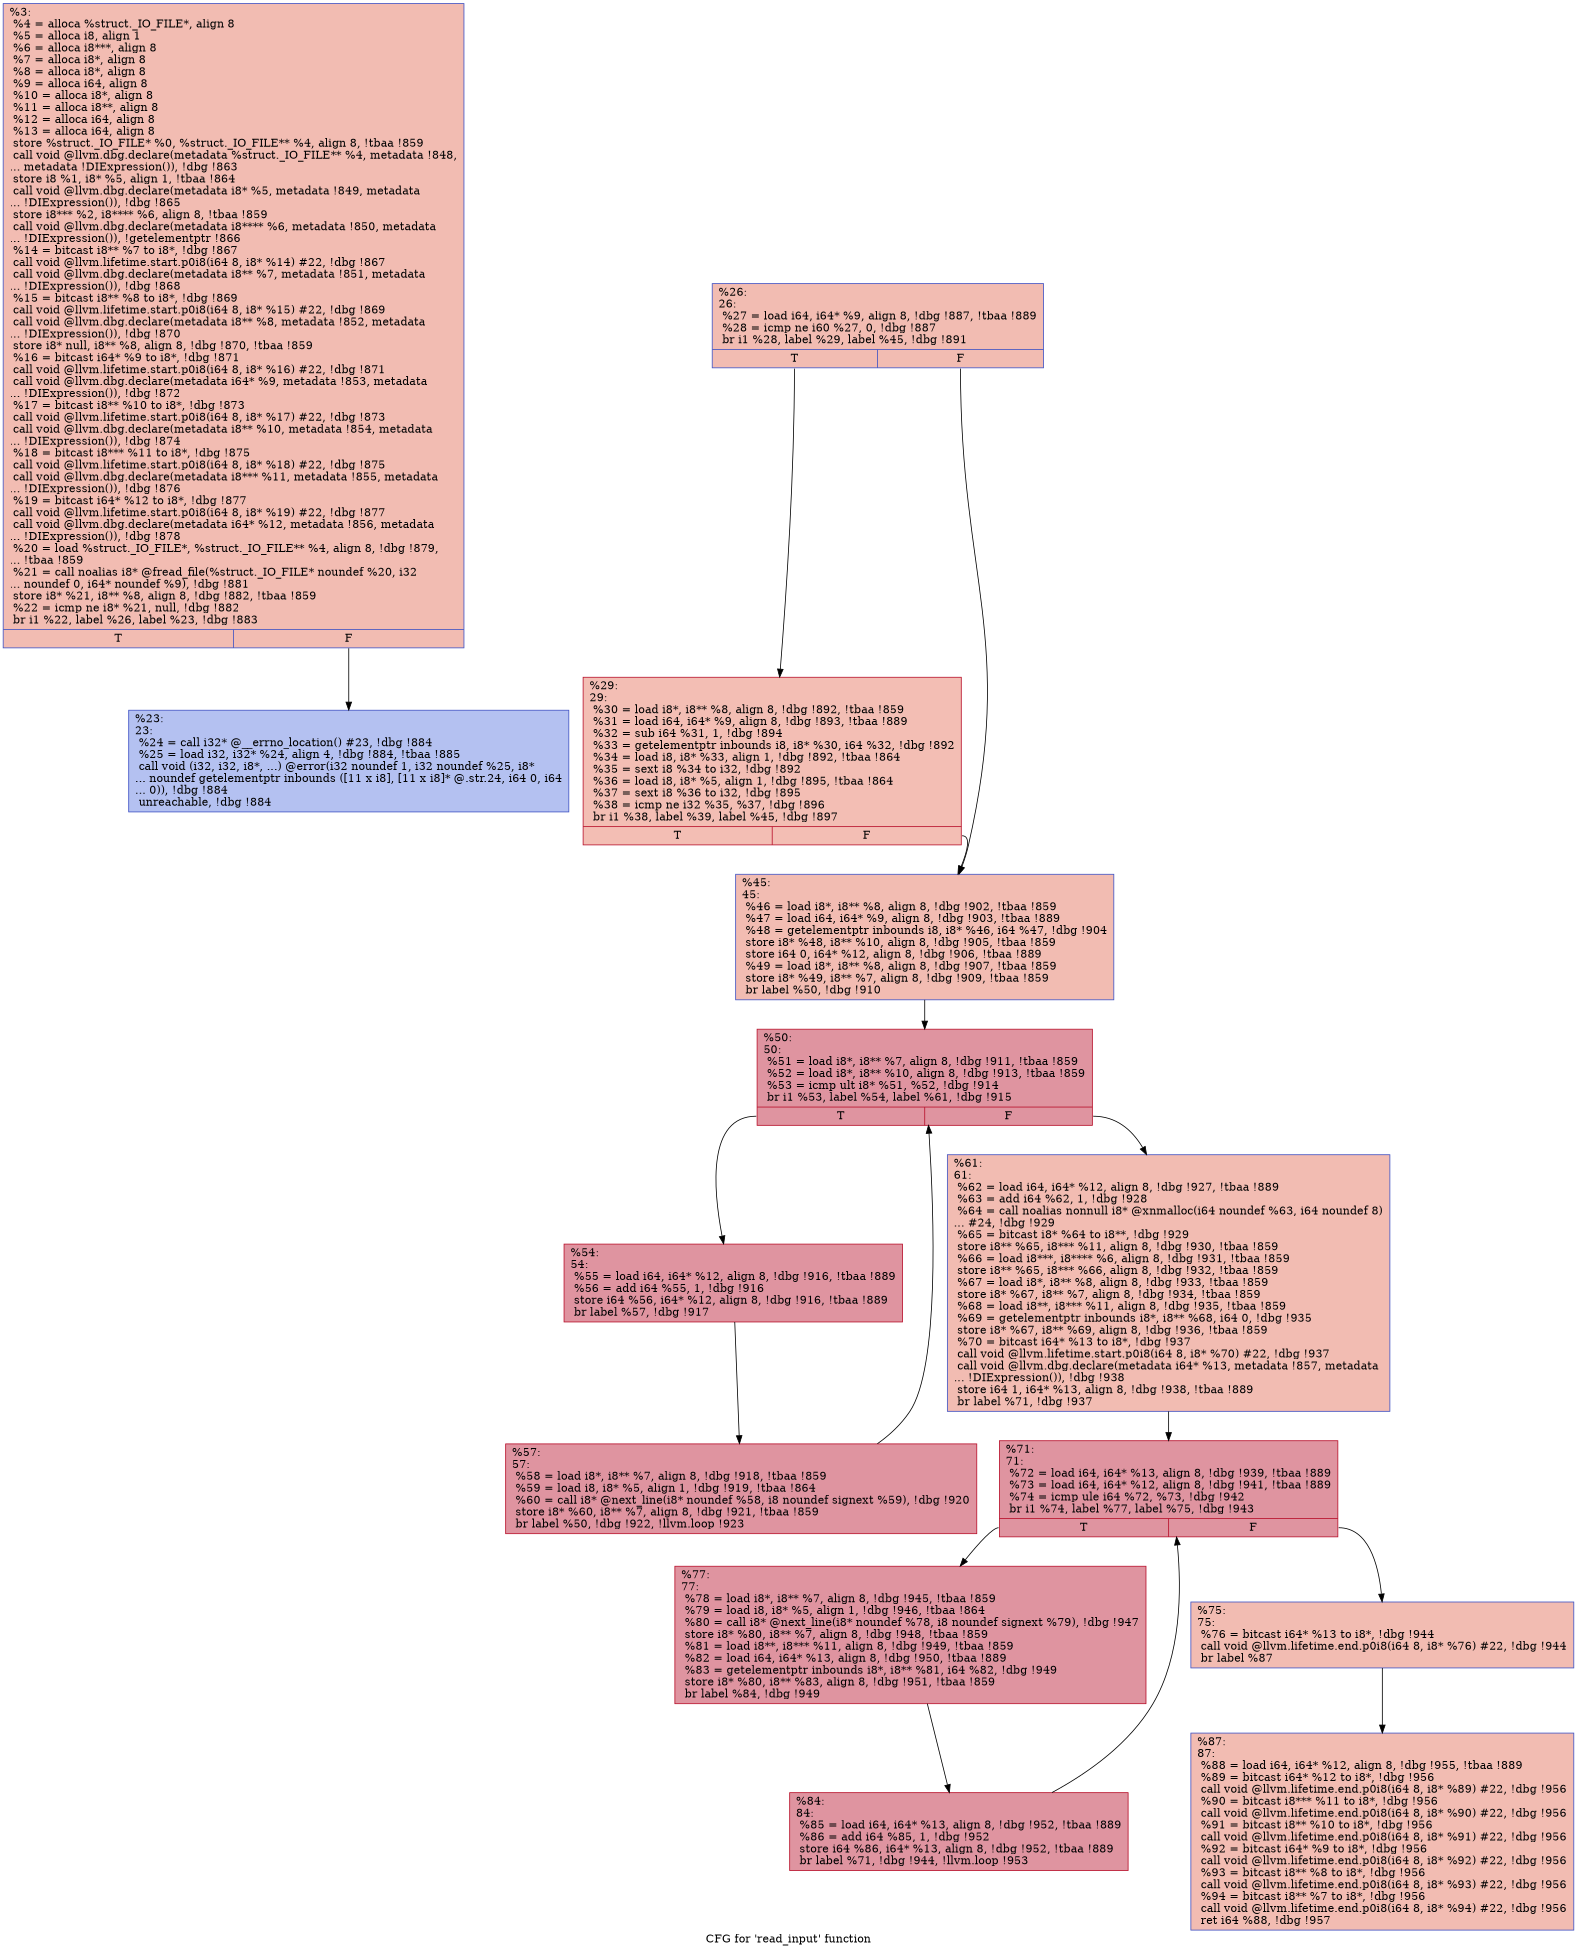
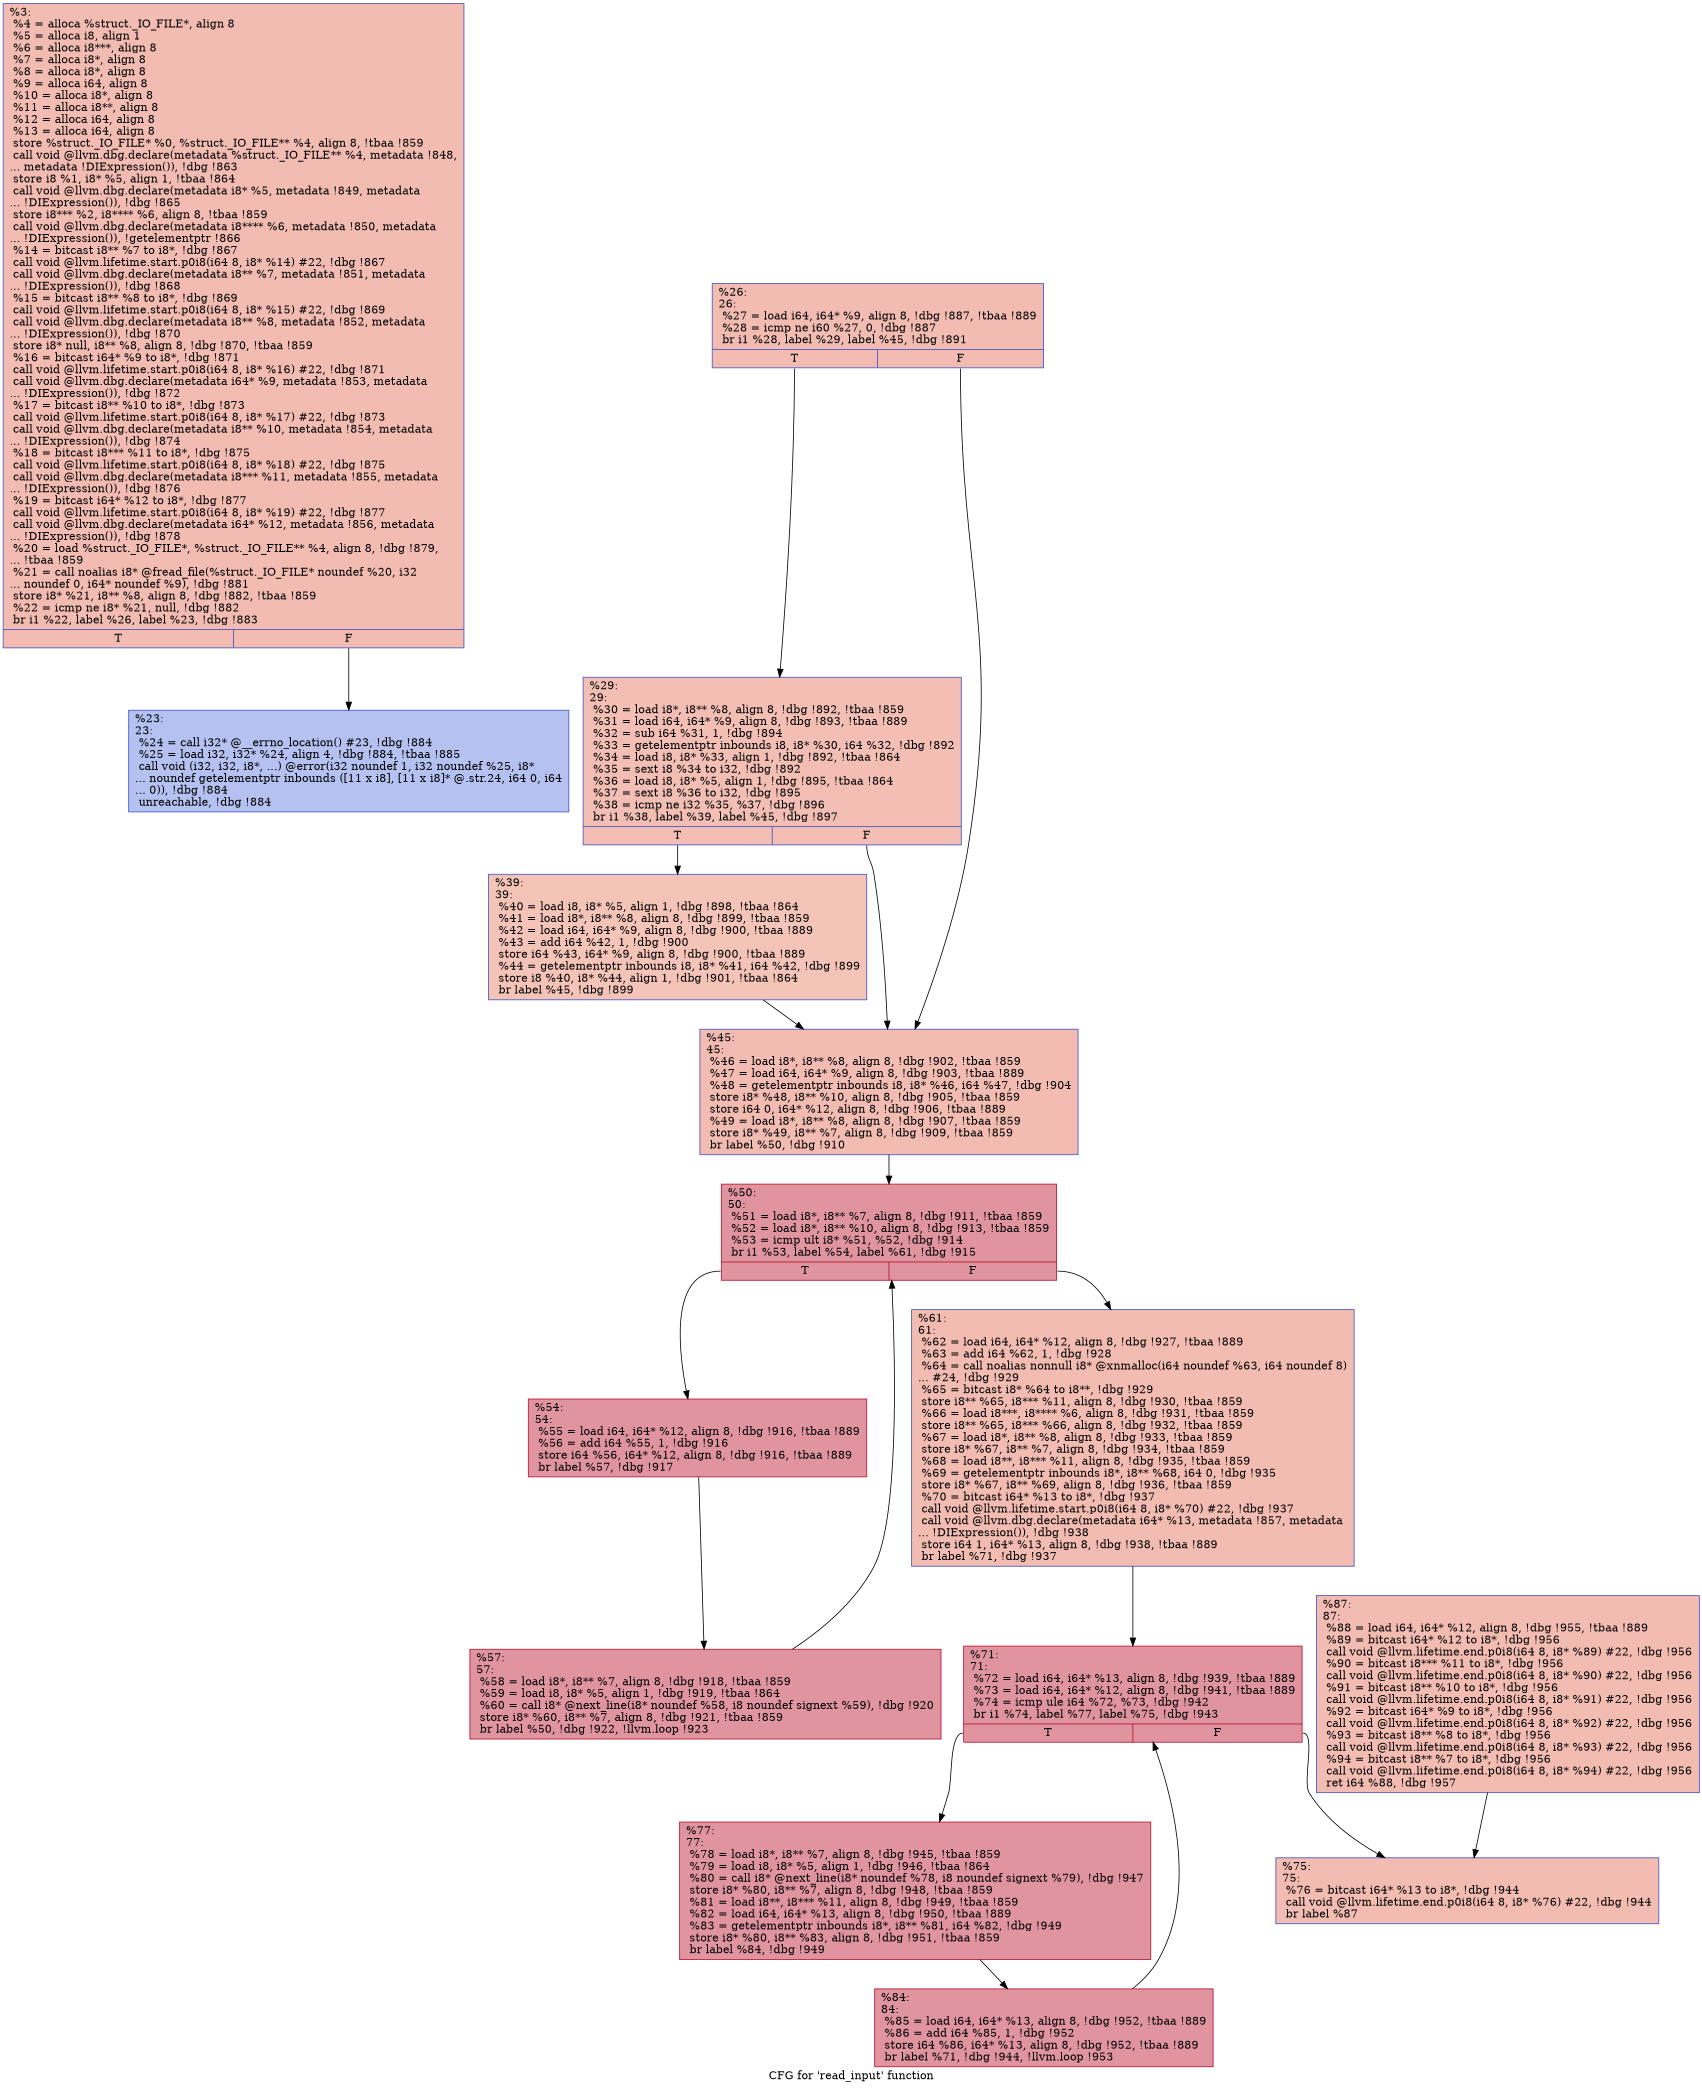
(772, 761) -> (772, 761)
none -> (678, 937)
(1382, 1697) -> (1482, 1821)
